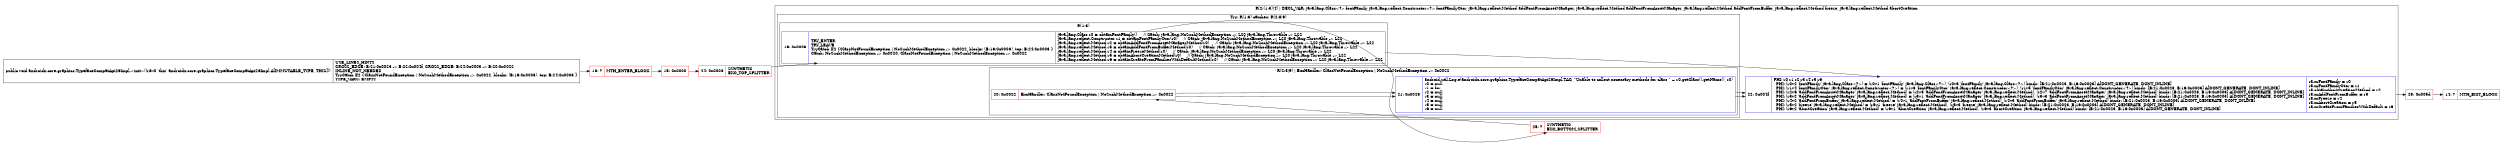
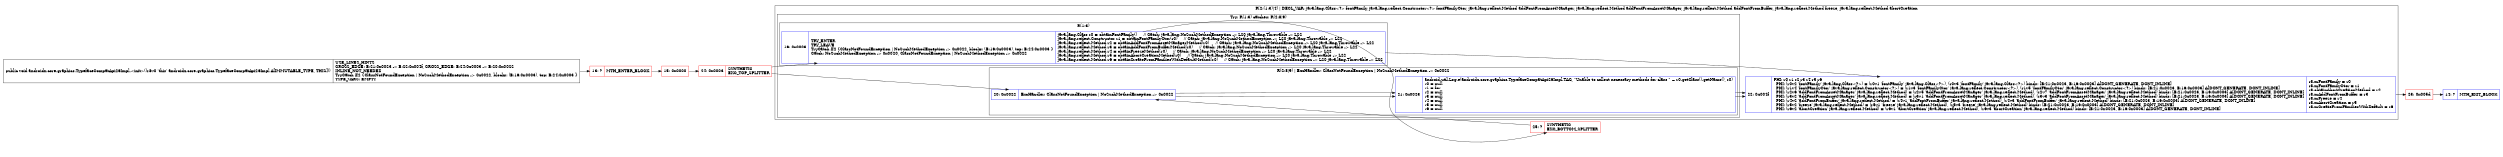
none -> (889, 82)
(1083, 95) -> (1083, 95)
(2471, 95) -> (2471, 95)
